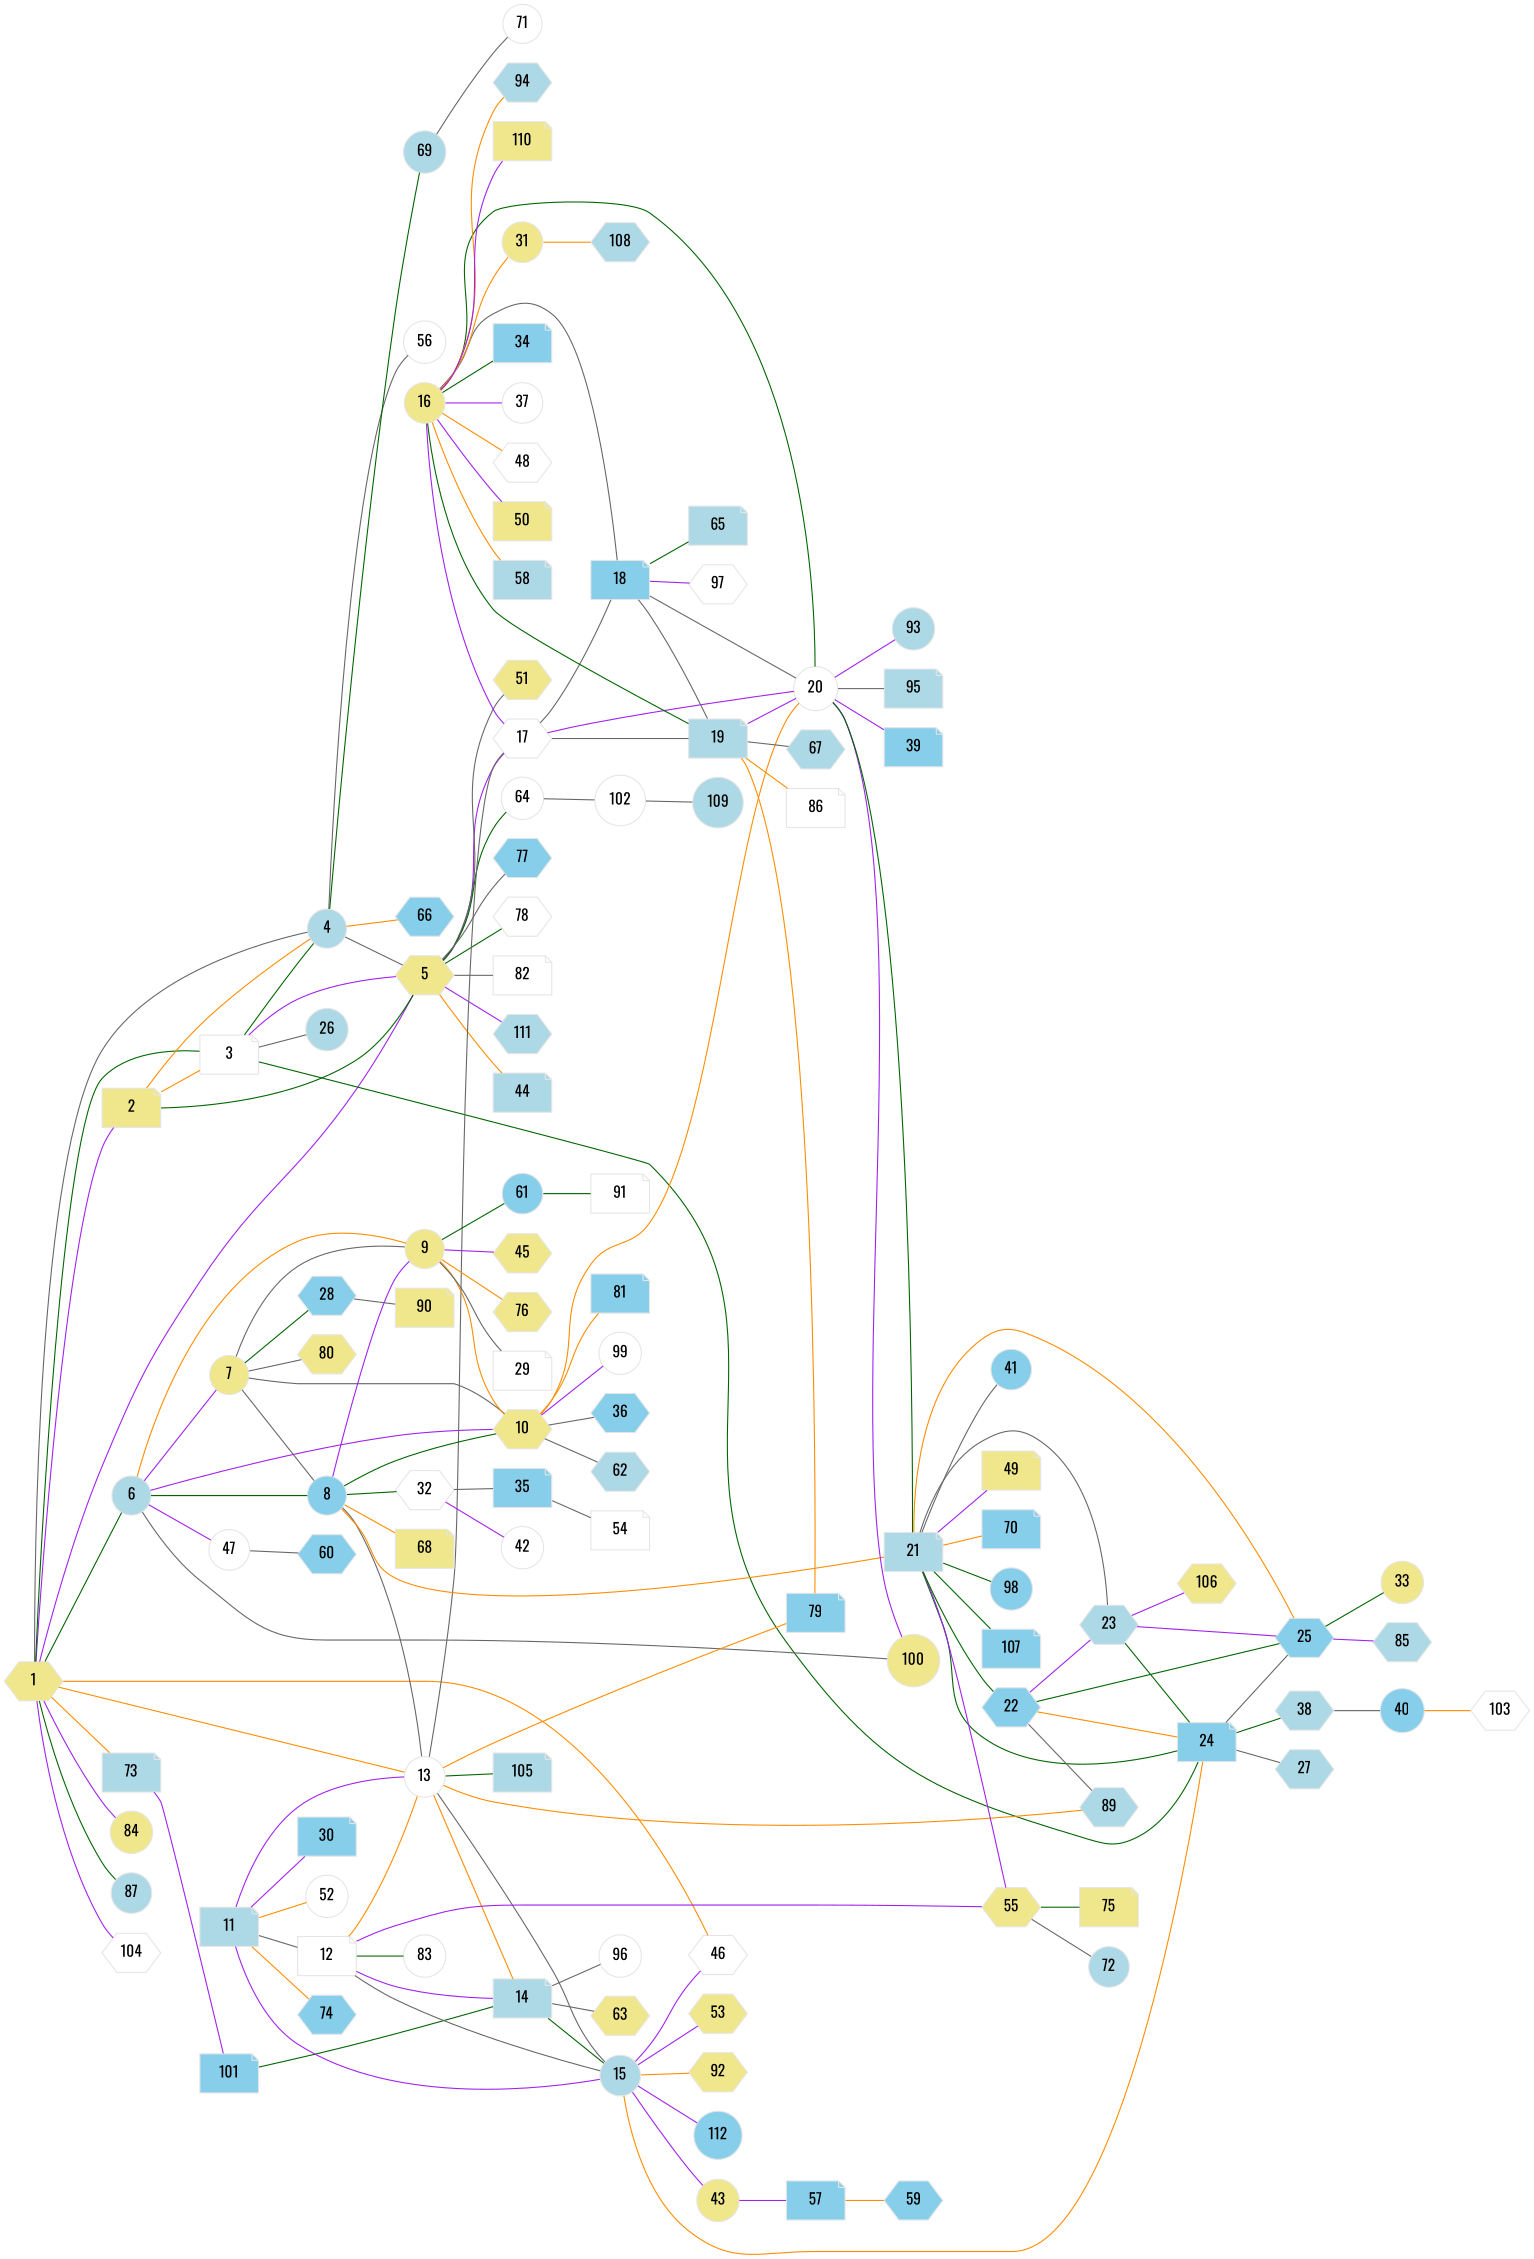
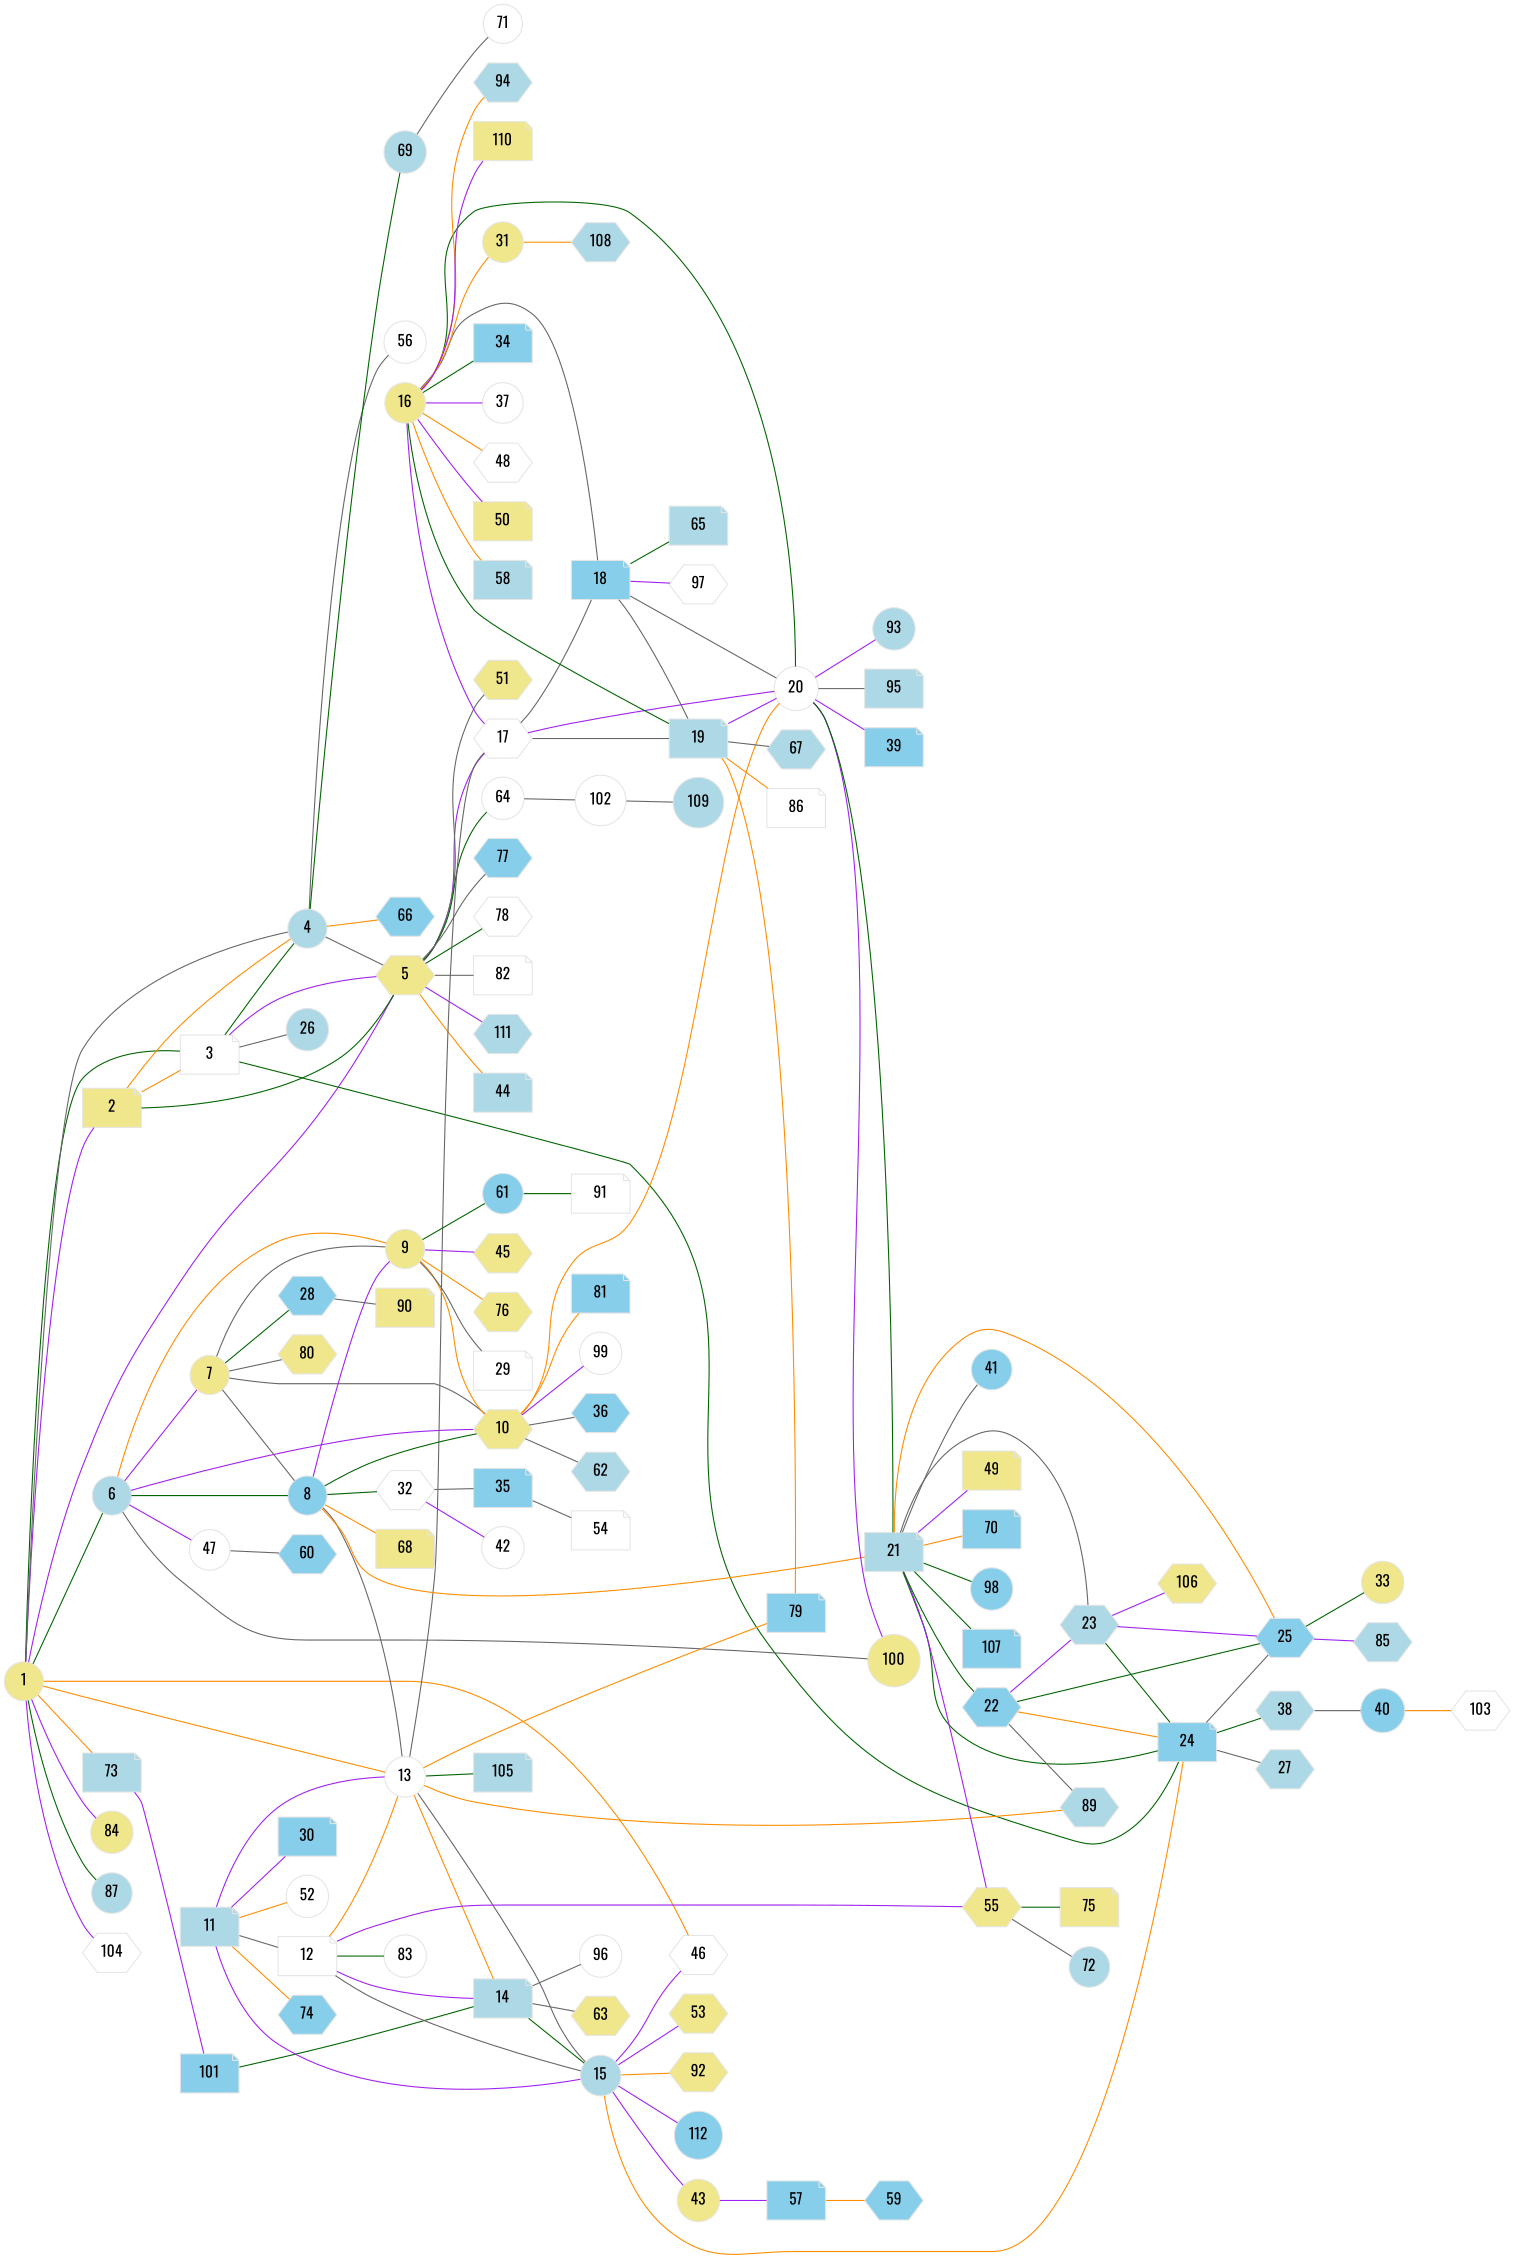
(34, 1681) -> (24, 1681)
